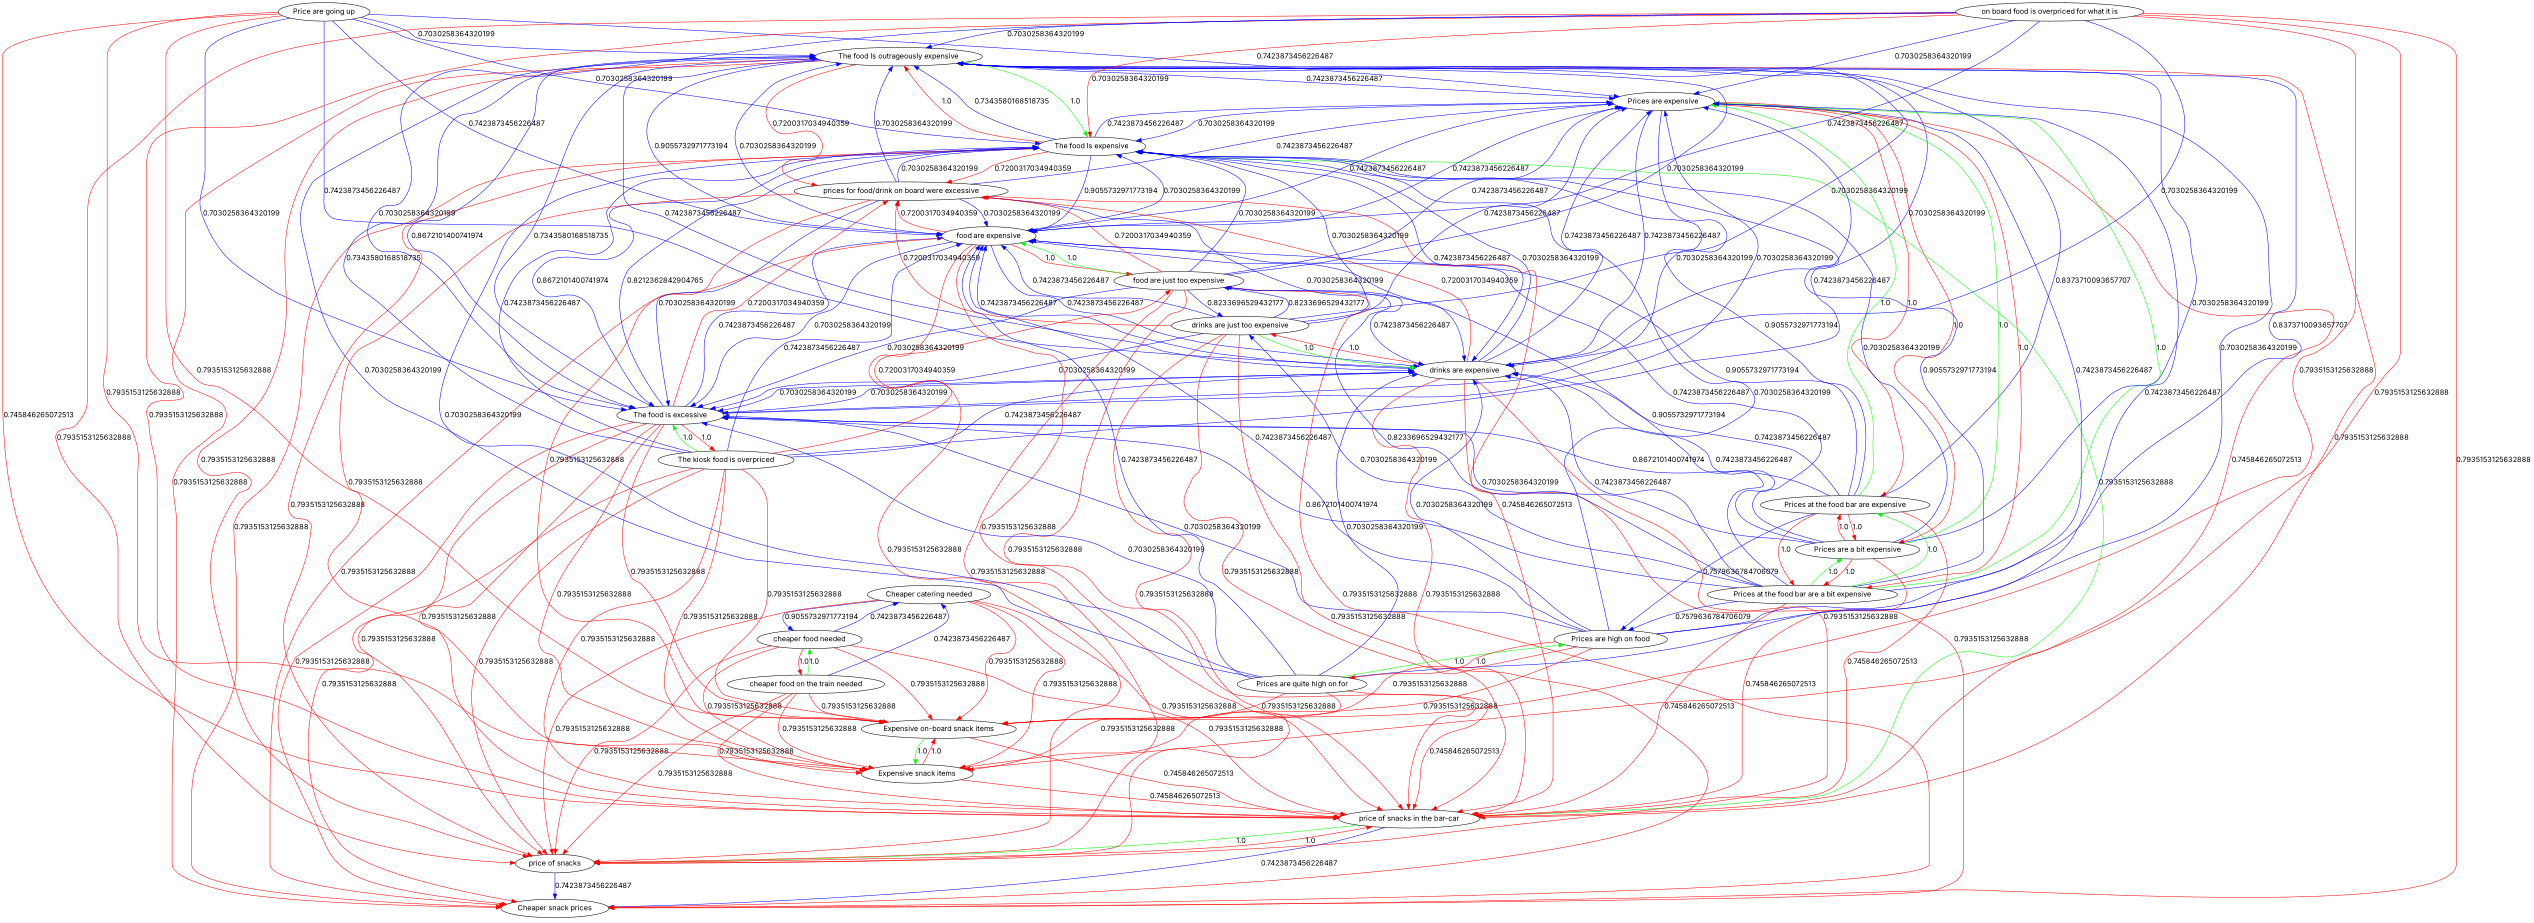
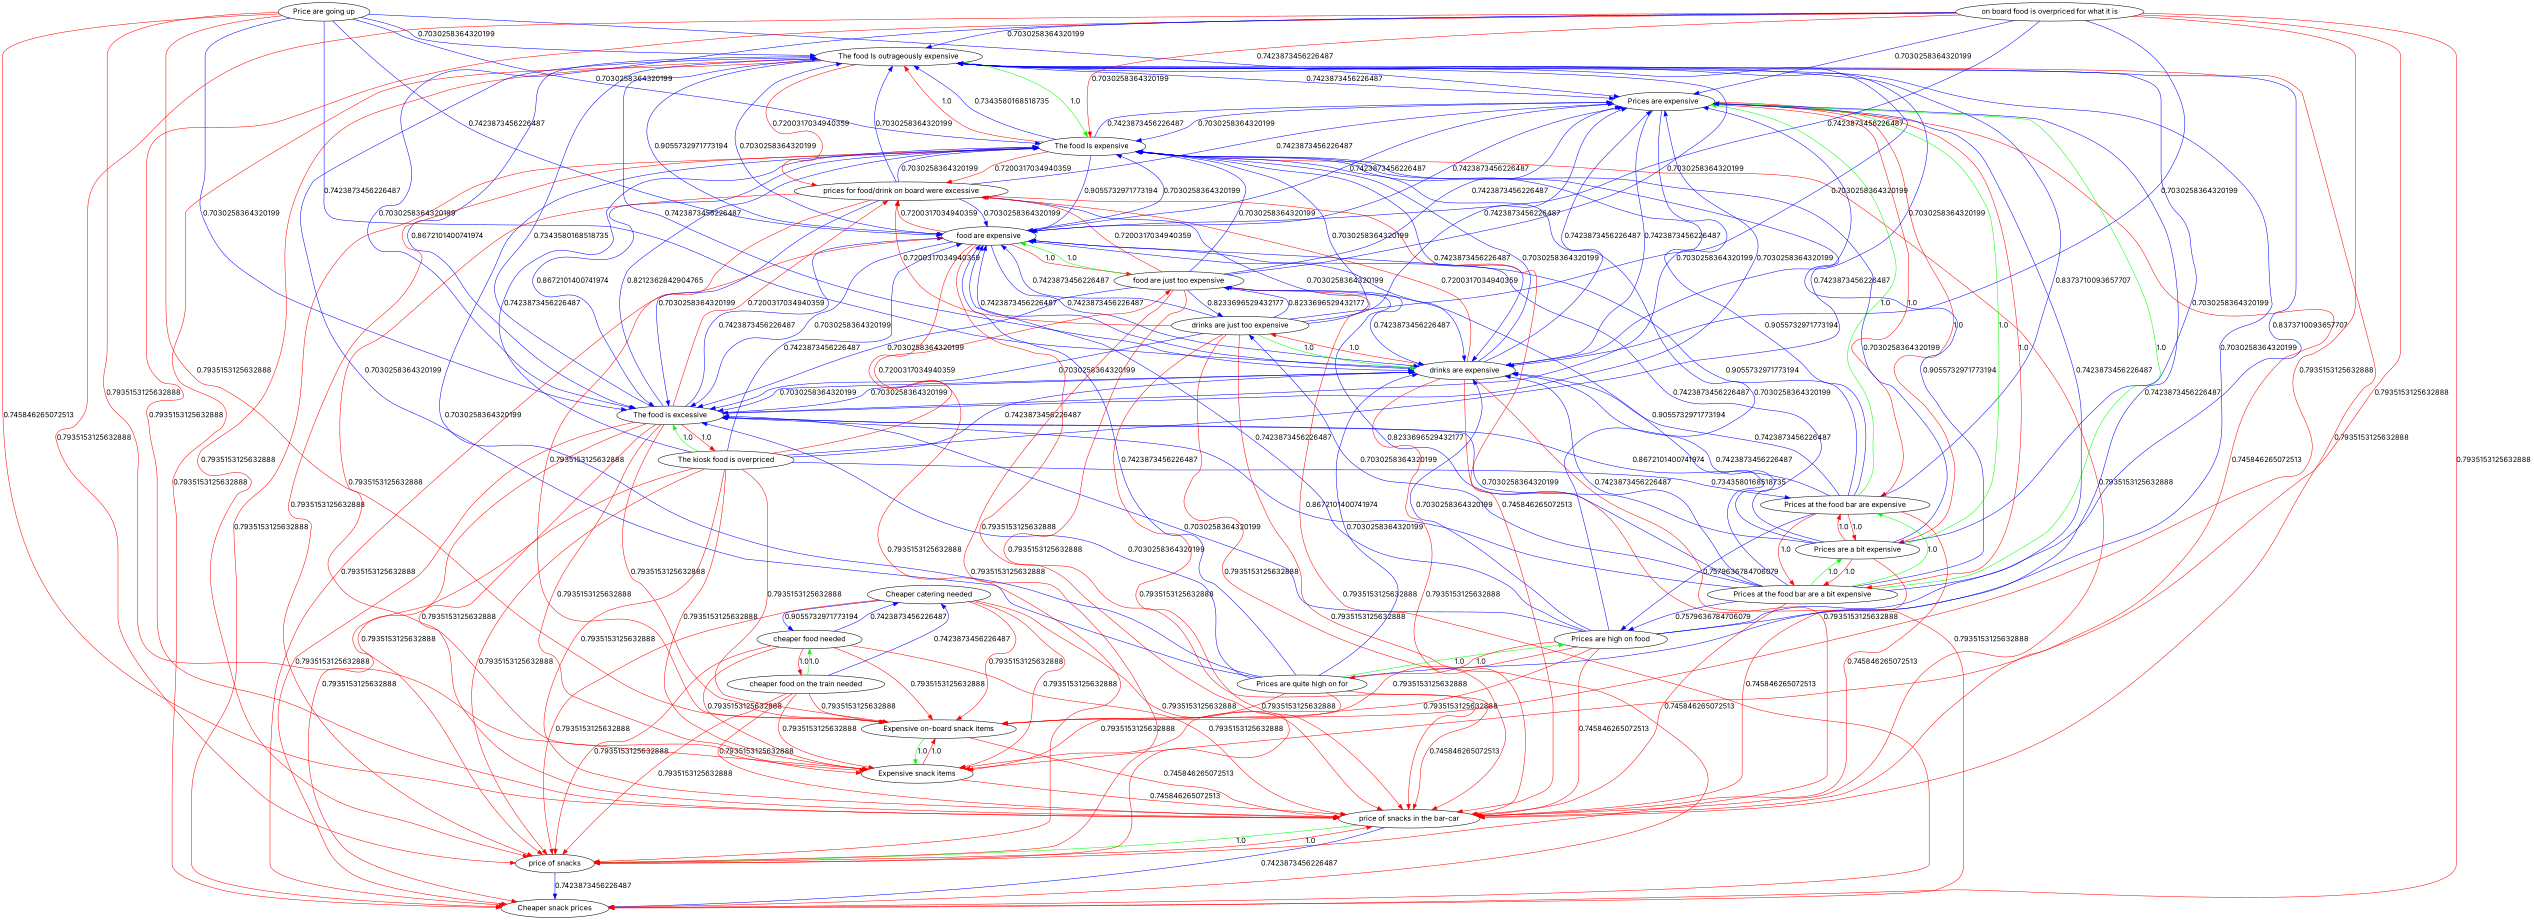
(428, 208) -> (1265, 470)
(2035, 351) -> (2035, 351)
none -> (1579, 766)
